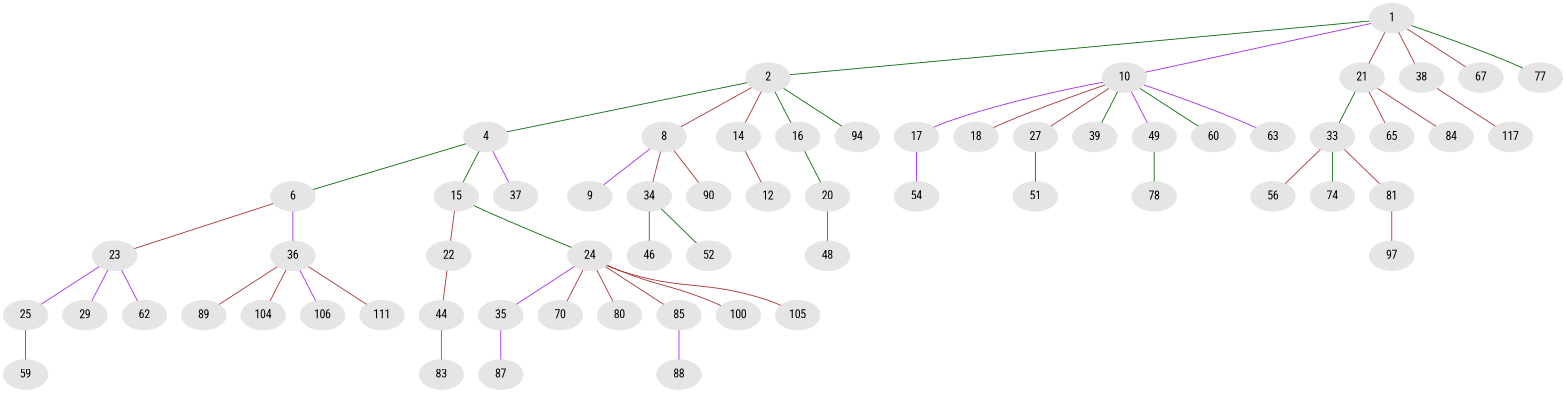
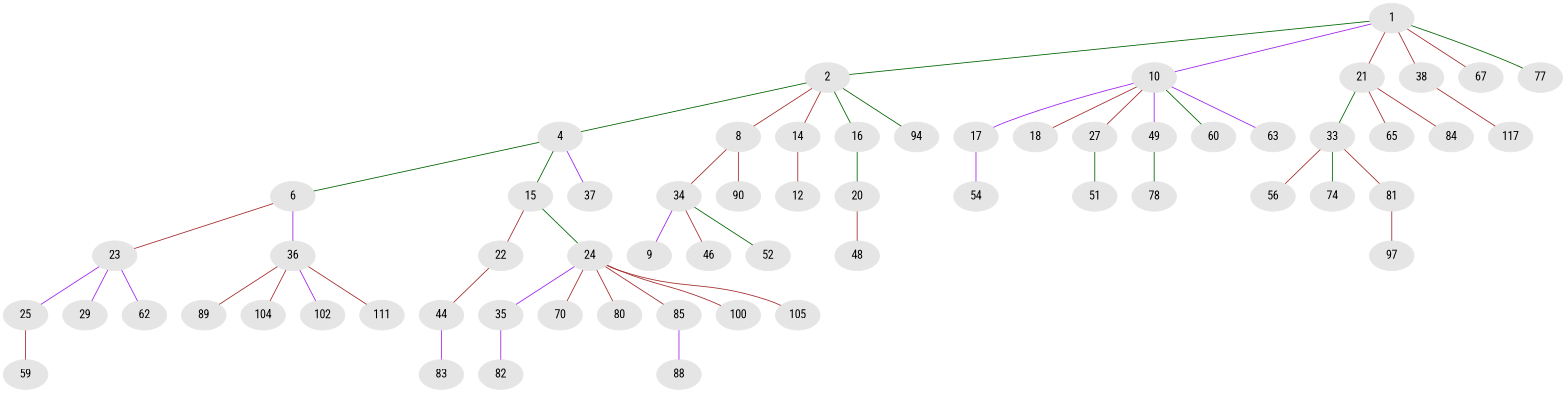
(1095, 137) -> none
(627, 167) -> (664, 226)
(323, 315) -> (323, 315)
(501, 375) -> (501, 375)
